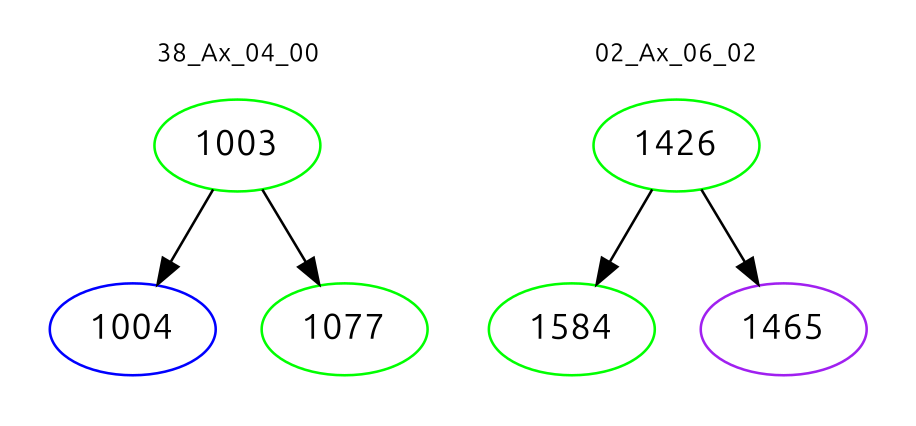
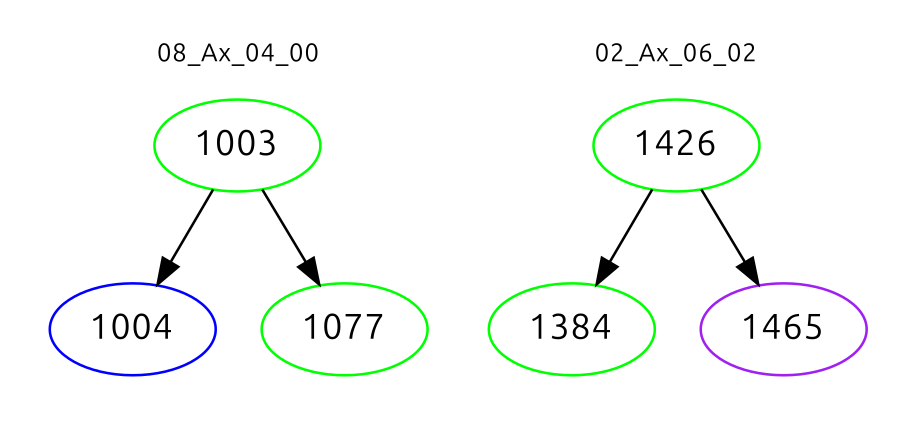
(239, 55) -> (239, 55)
(572, 329) -> (572, 329)
